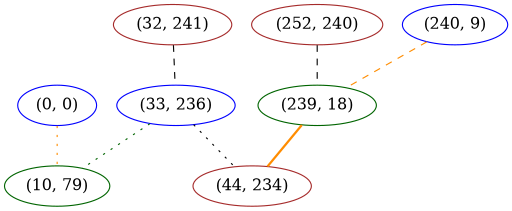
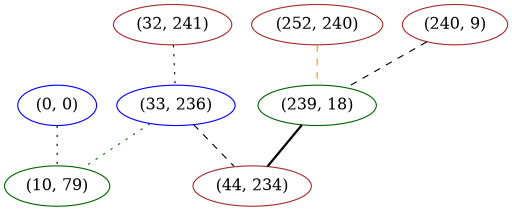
(455, 25) -> (455, 25)
(174, 65) -> (174, 65)
(317, 65) -> (317, 65)
(387, 65) -> (387, 65)
(214, 145) -> (214, 145)
(57, 146) -> (57, 146)
(285, 146) -> (285, 146)
